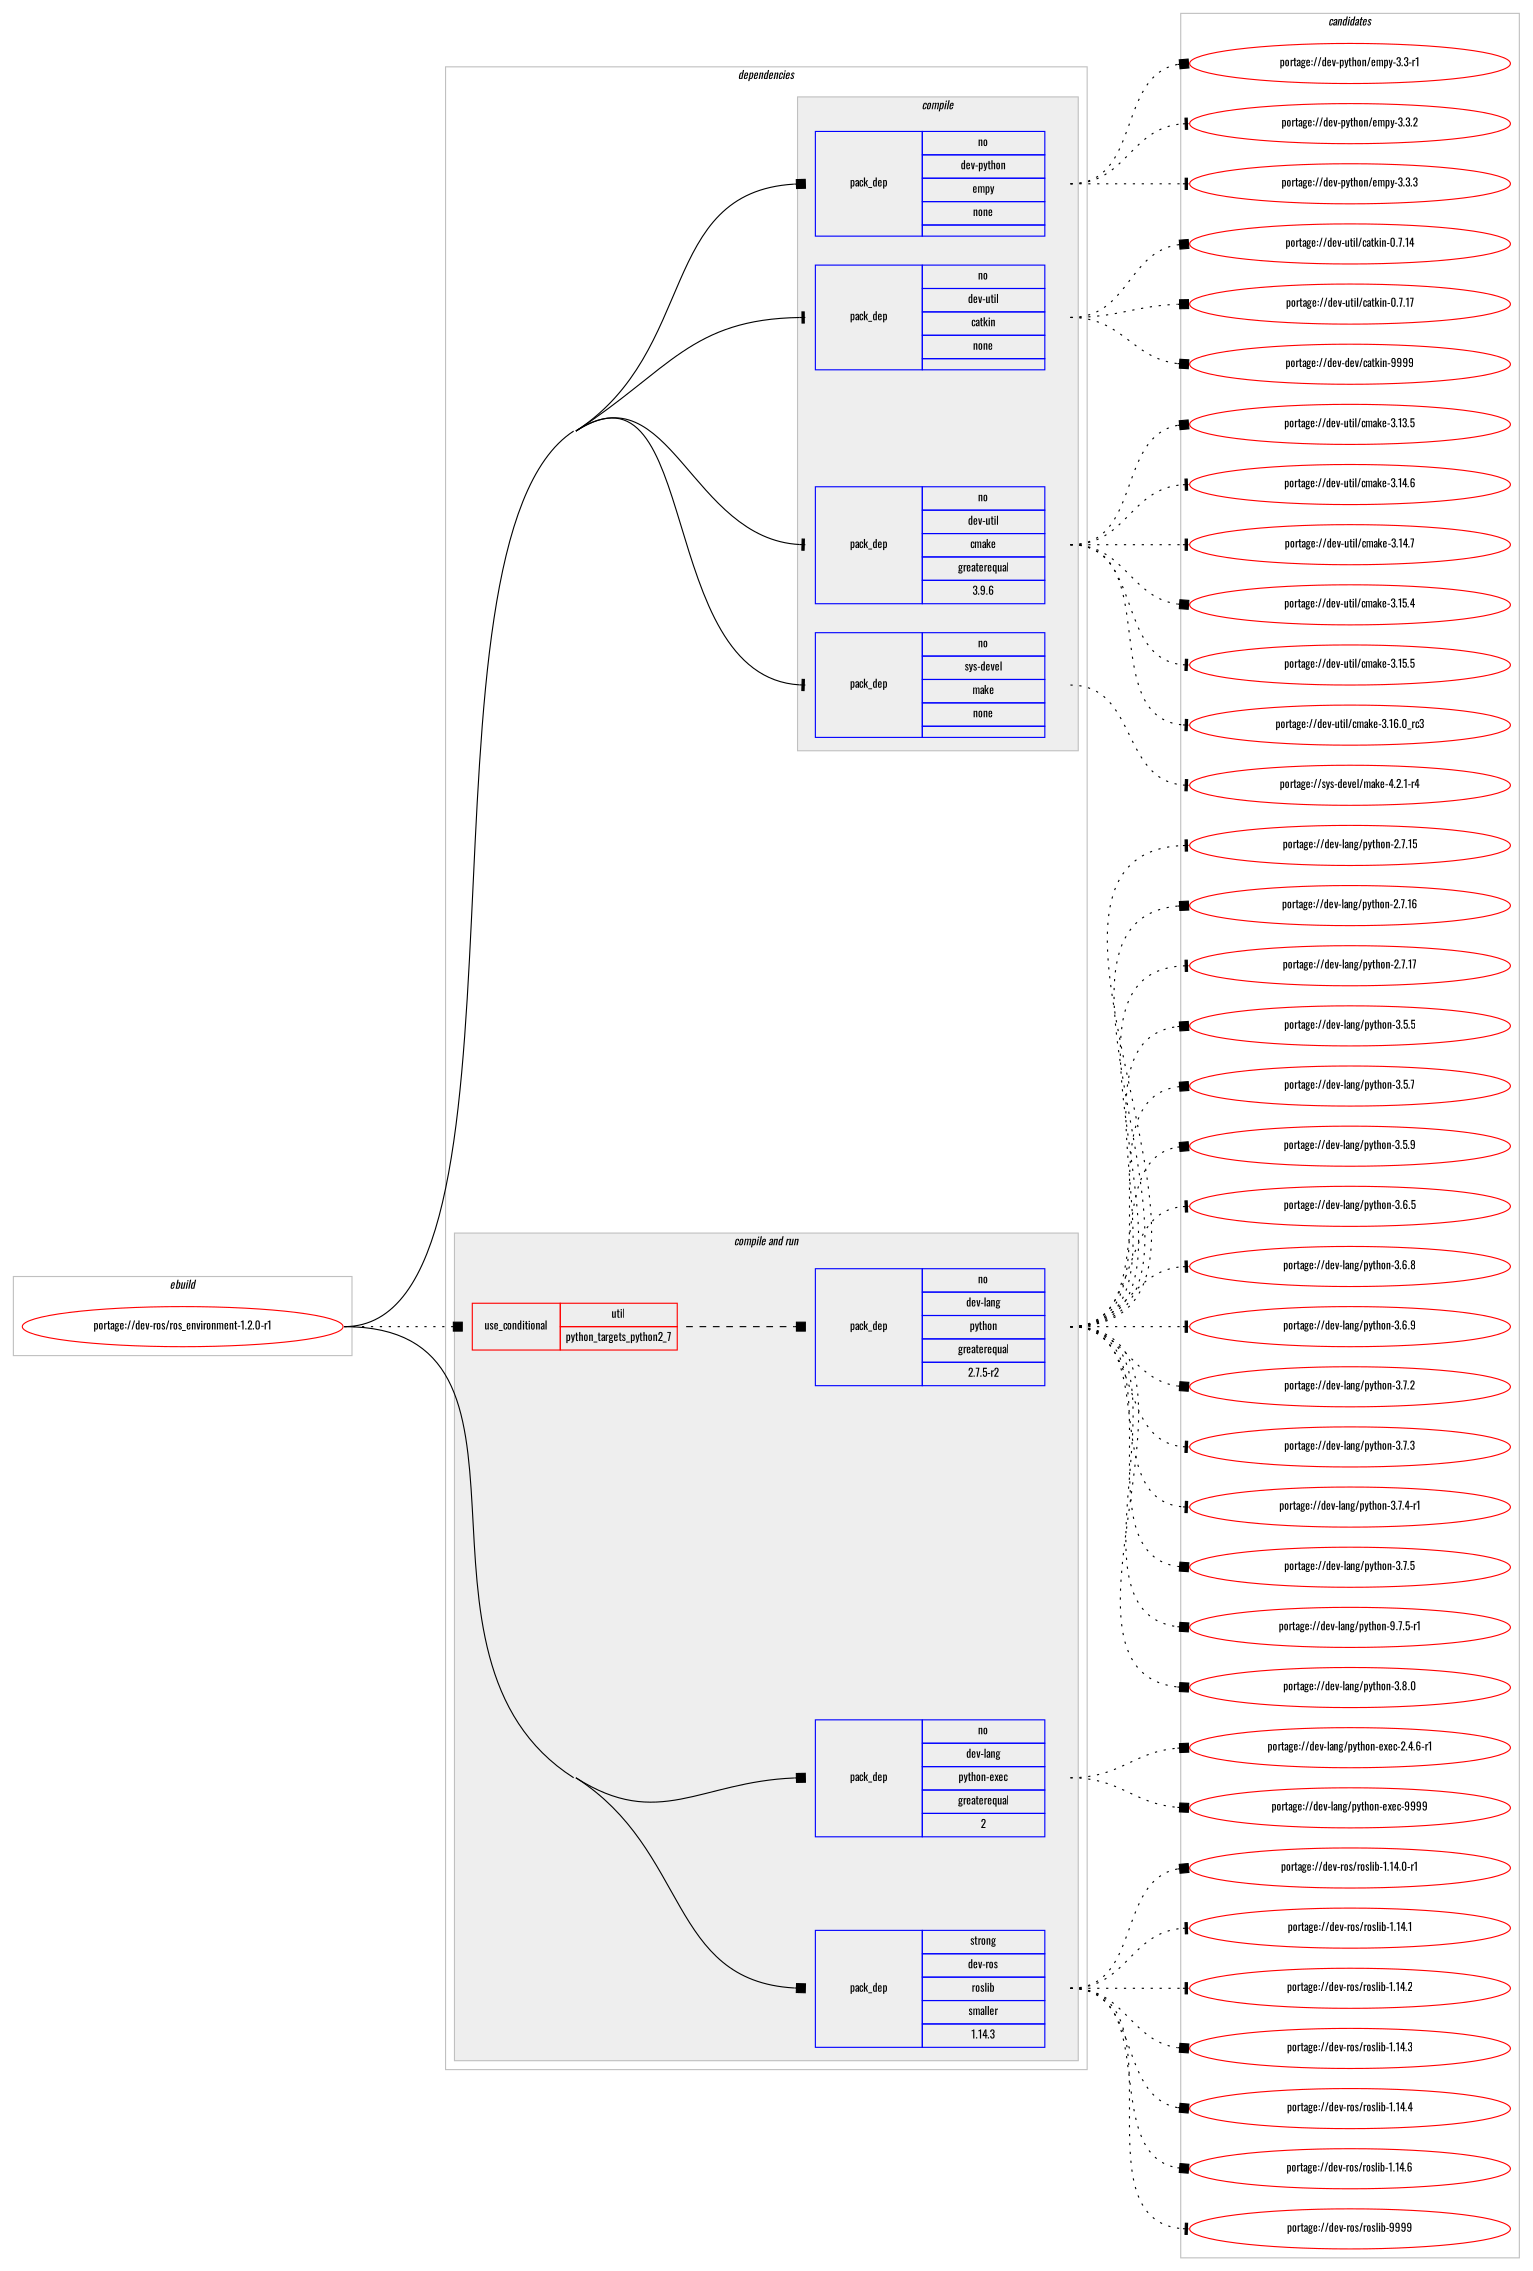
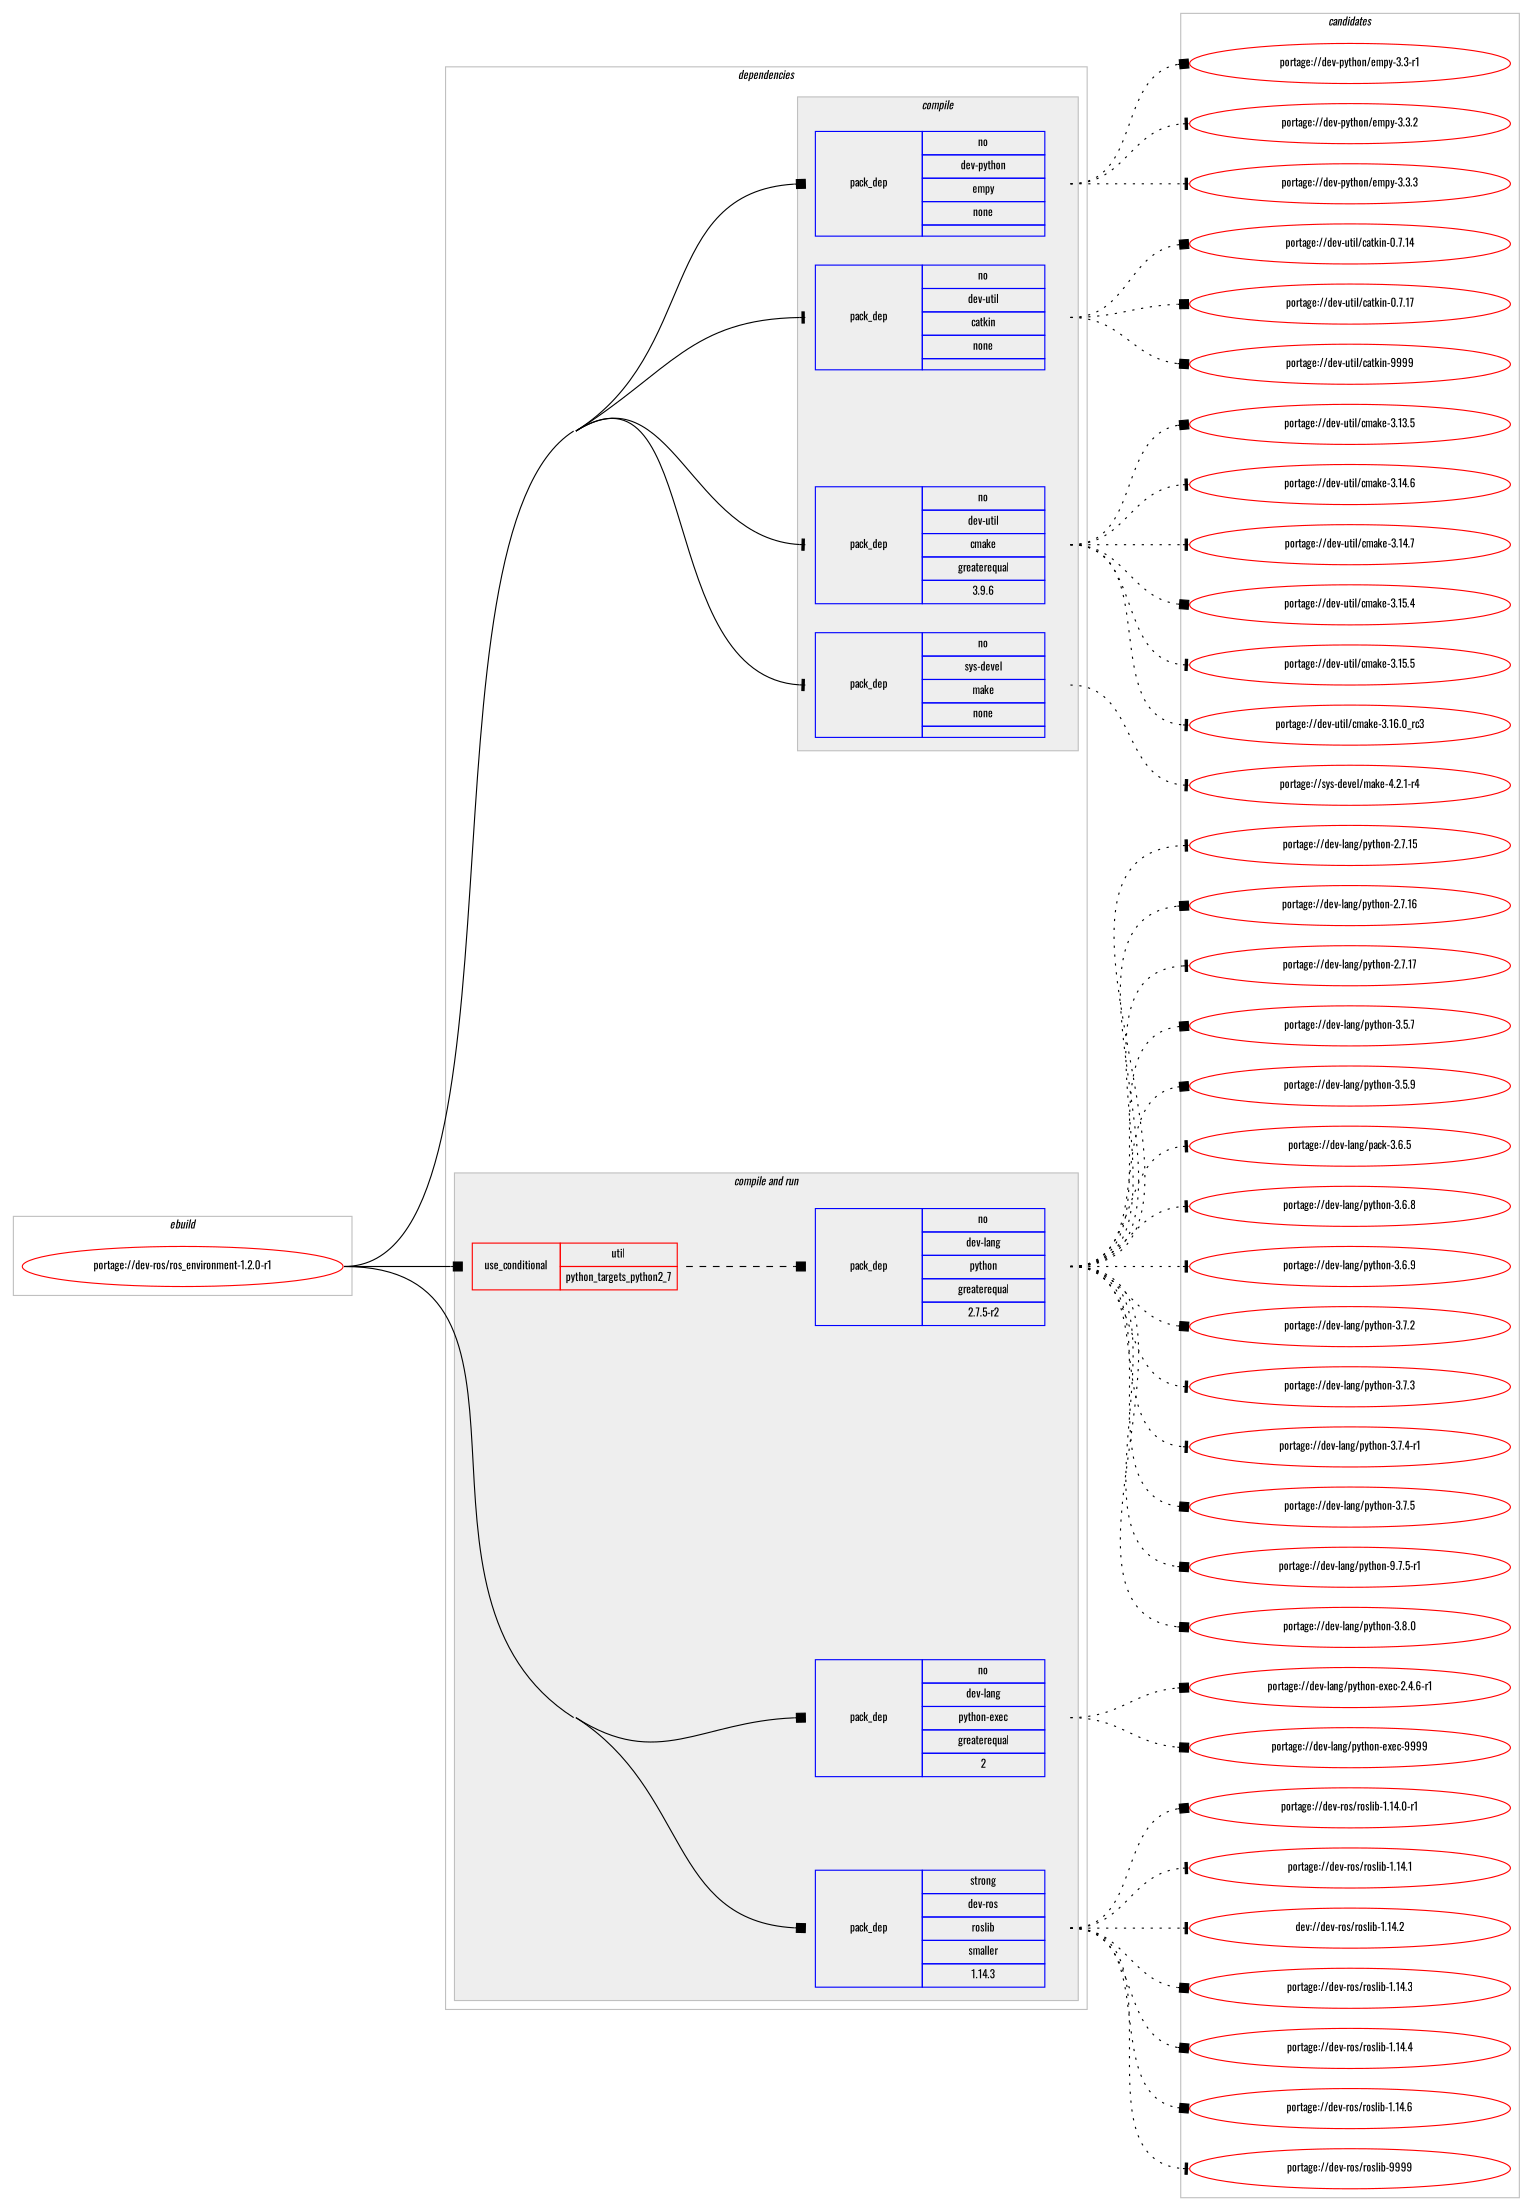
(1350, 364) -> (1350, 364)
(1350, 1026) -> none
(1350, 1206) -> (1350, 1146)
(397, 1327) -> (397, 1266)
(1350, 1988) -> (1350, 1928)
